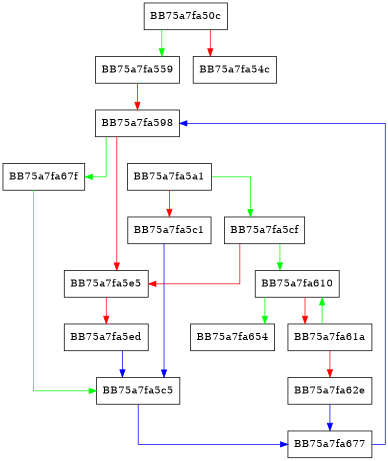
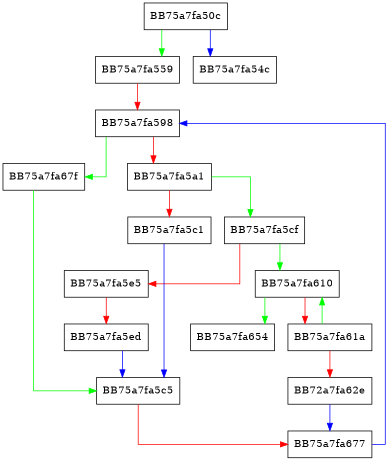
(210, 39) -> (210, 39)
(117, 200) -> (153, 146)
(330, 391) -> (330, 391)
(189, 444) -> (189, 444)
